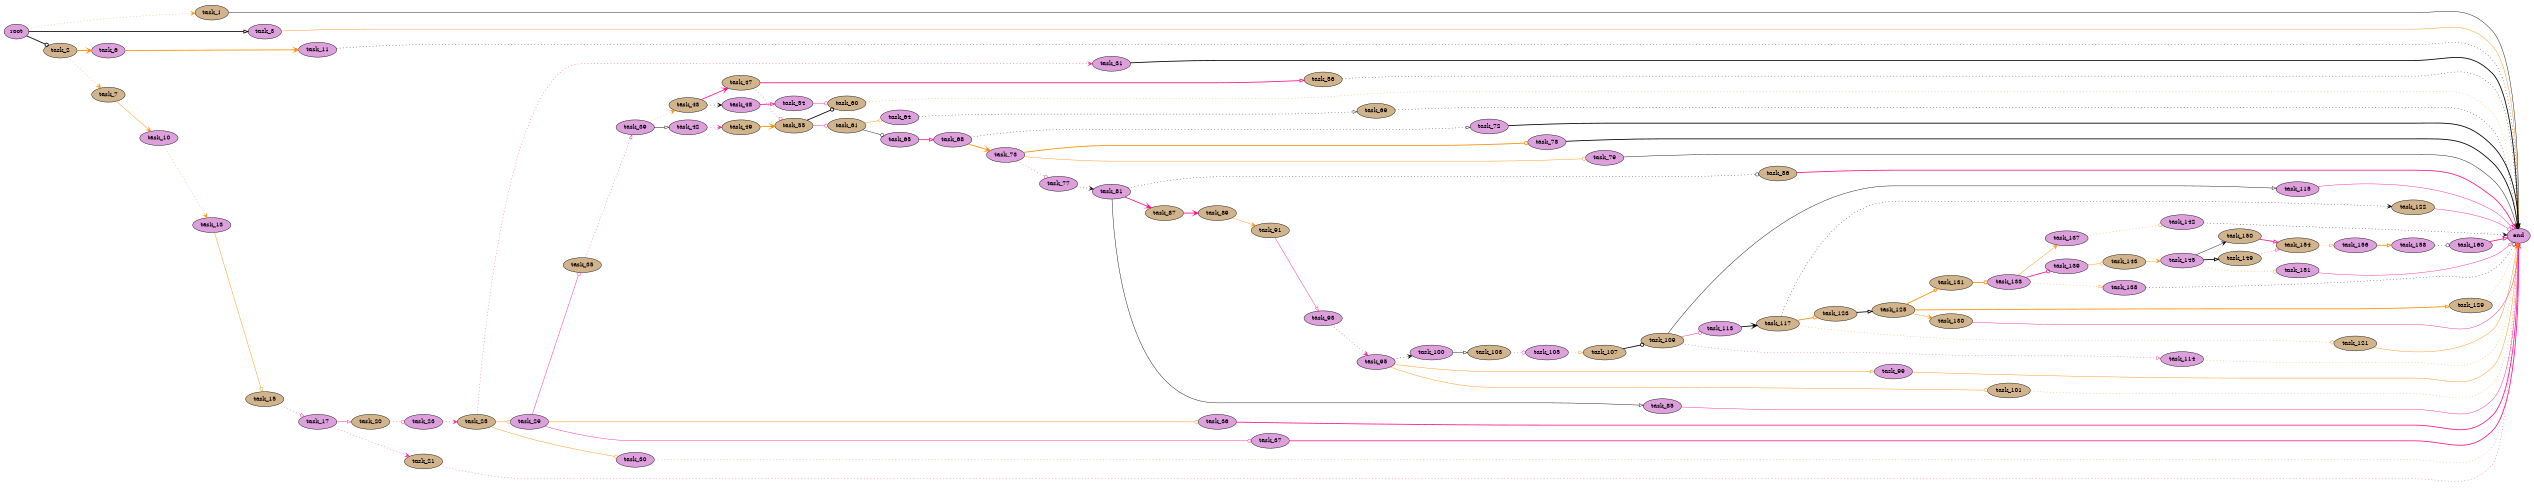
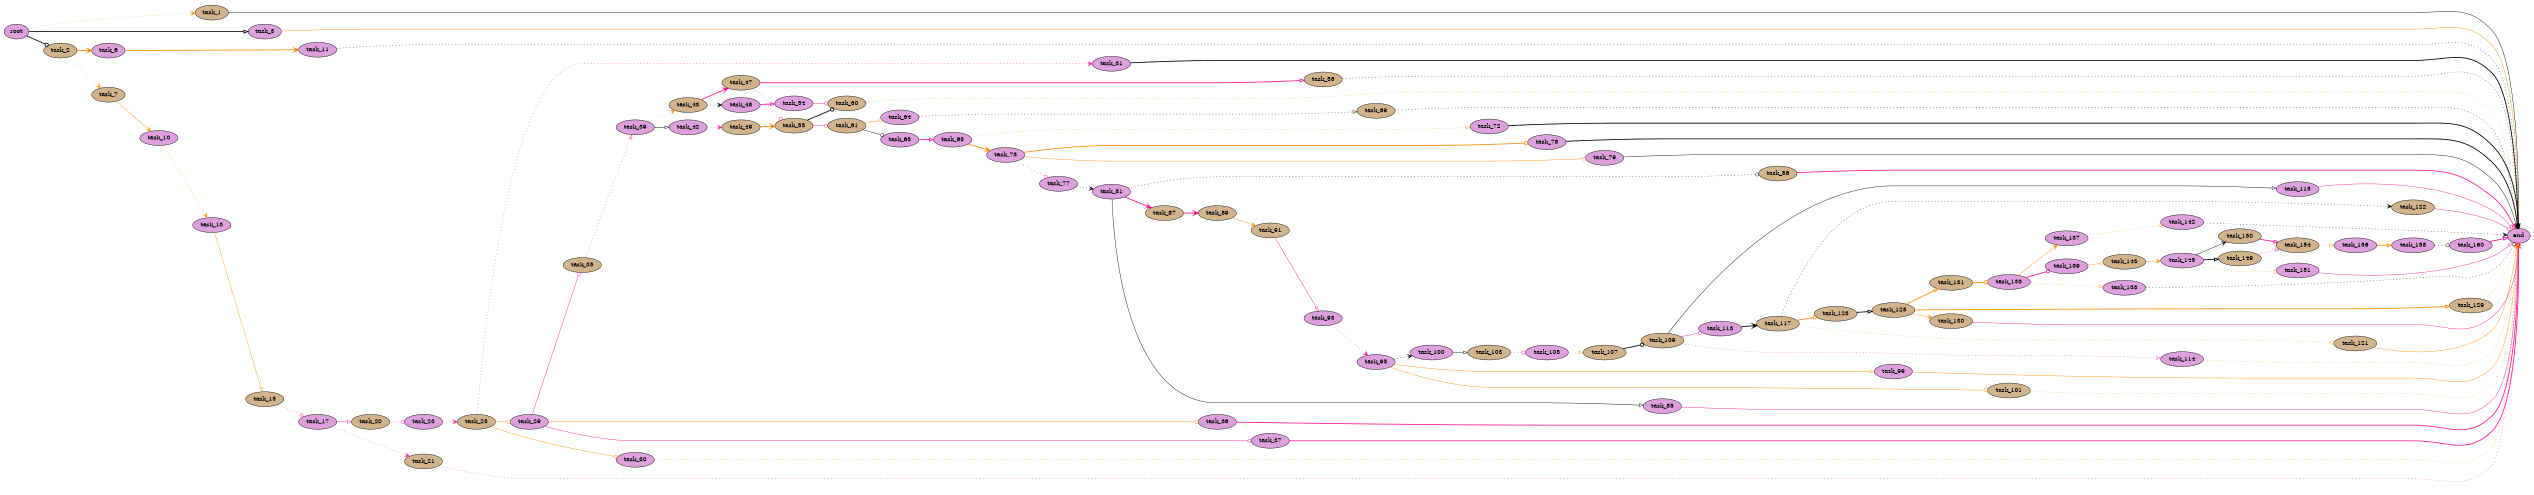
(1218, 130) -> (1218, 130)
